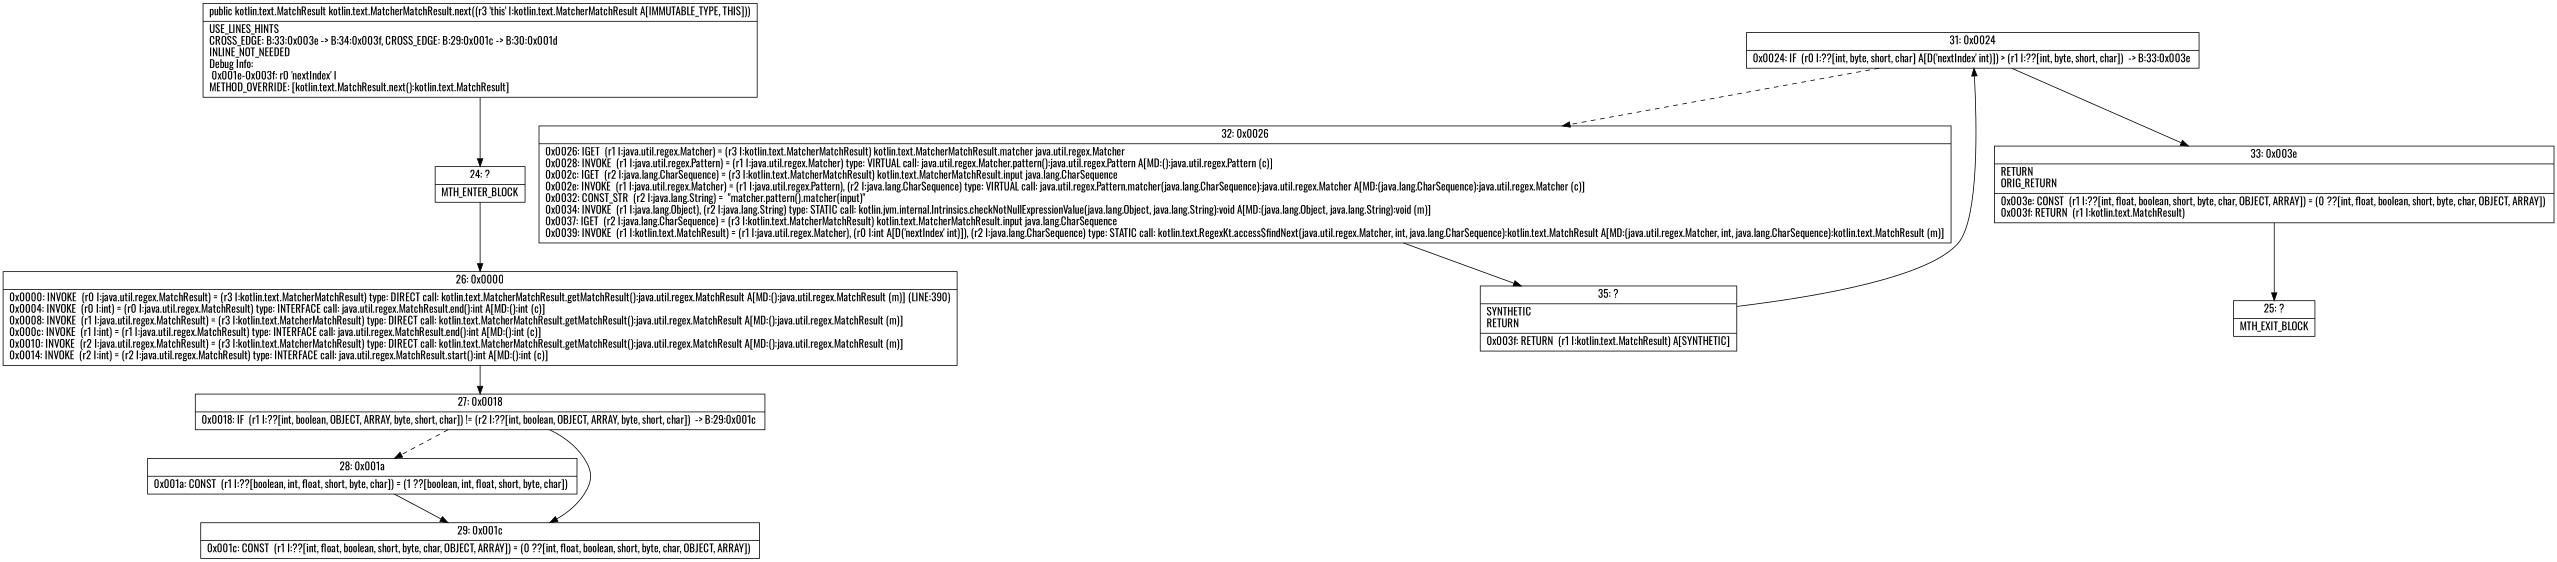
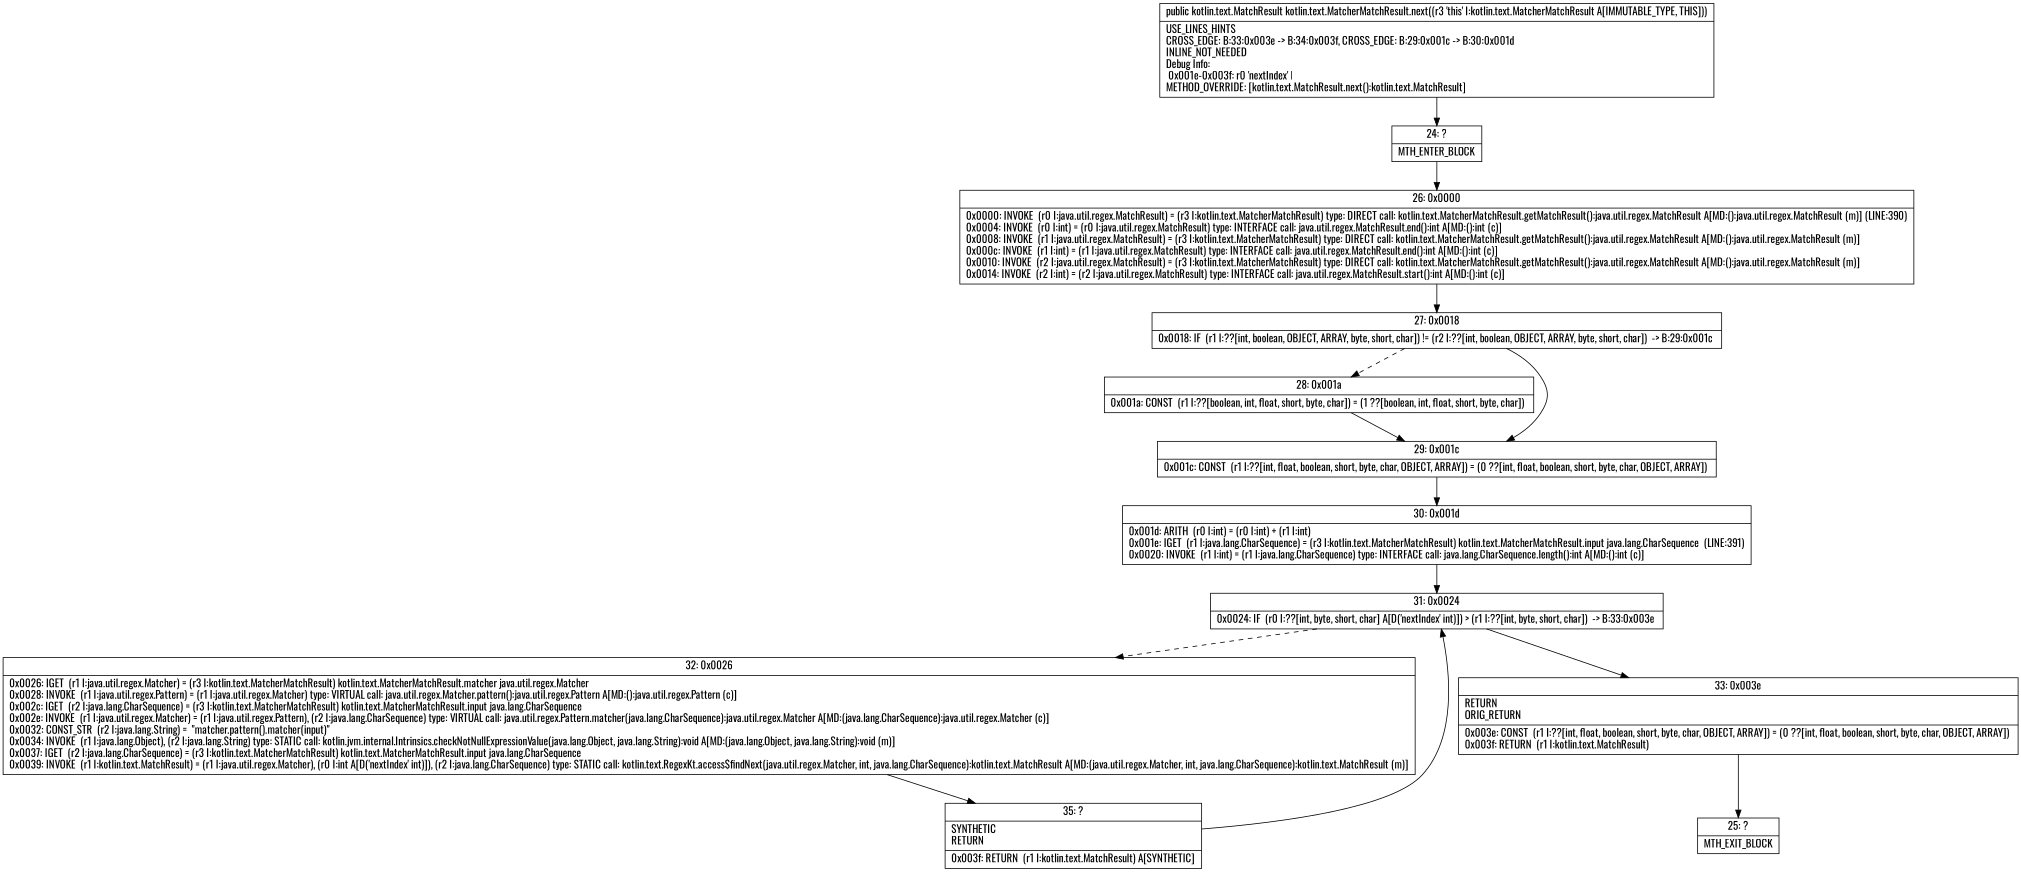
none -> (1437, 535)
